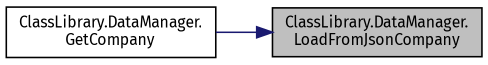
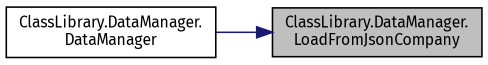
(111, 32) -> (111, 32)
